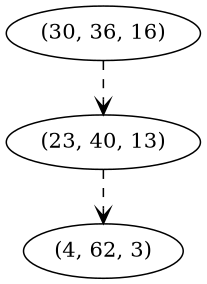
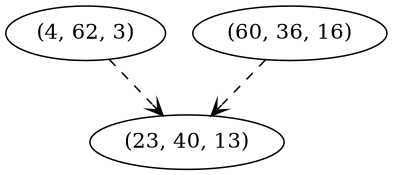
(103, 33) -> (290, 33)
(103, 189) -> (131, 82)
